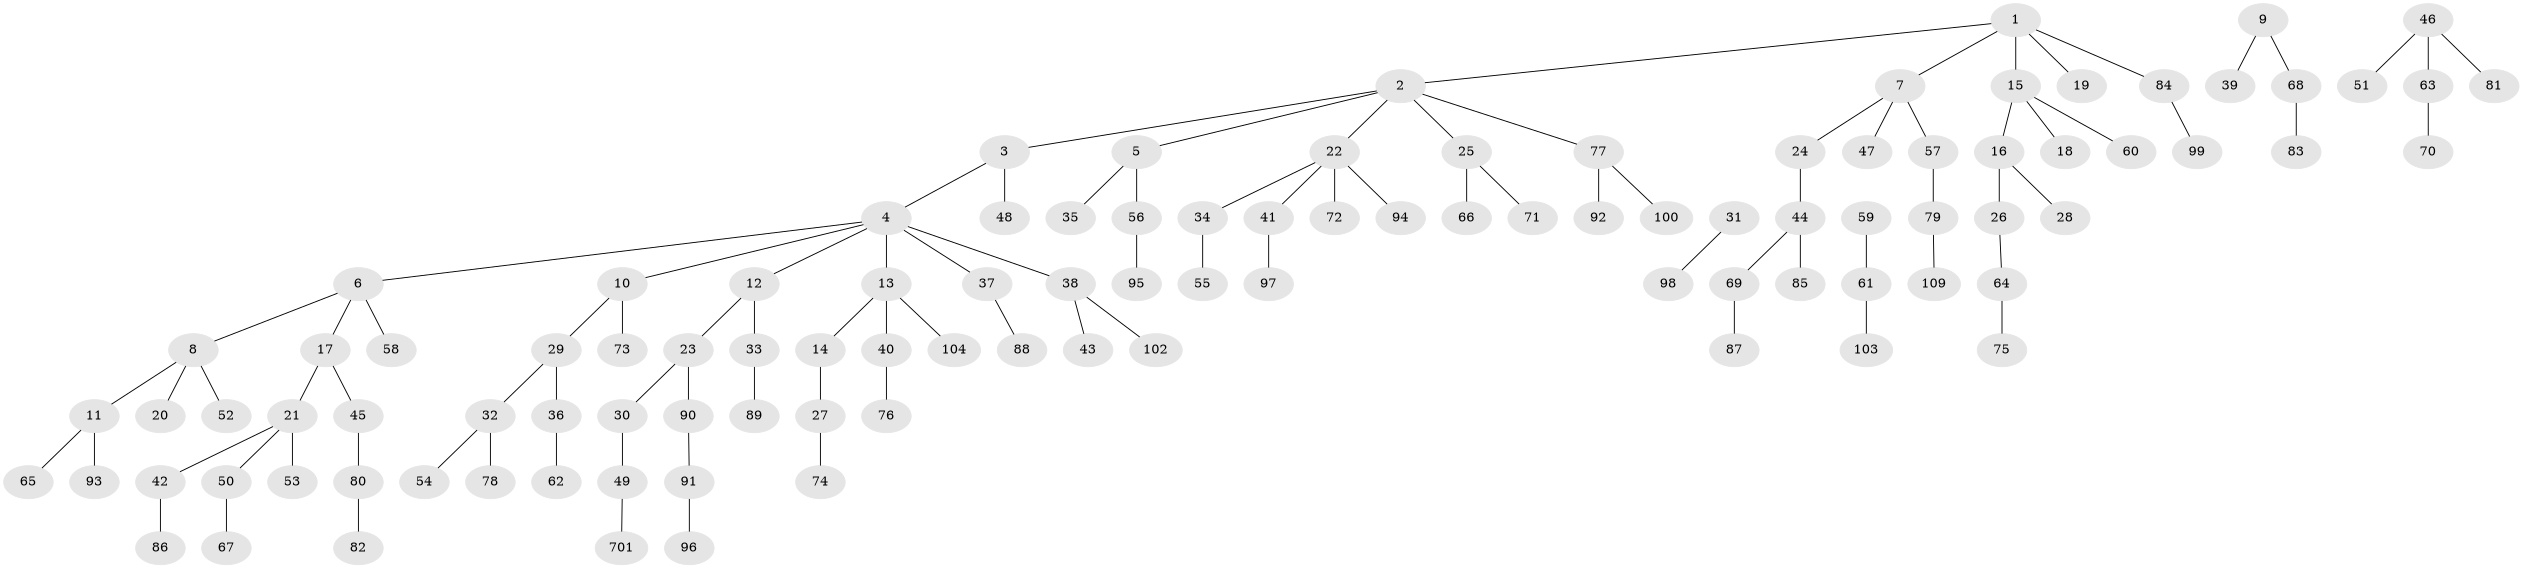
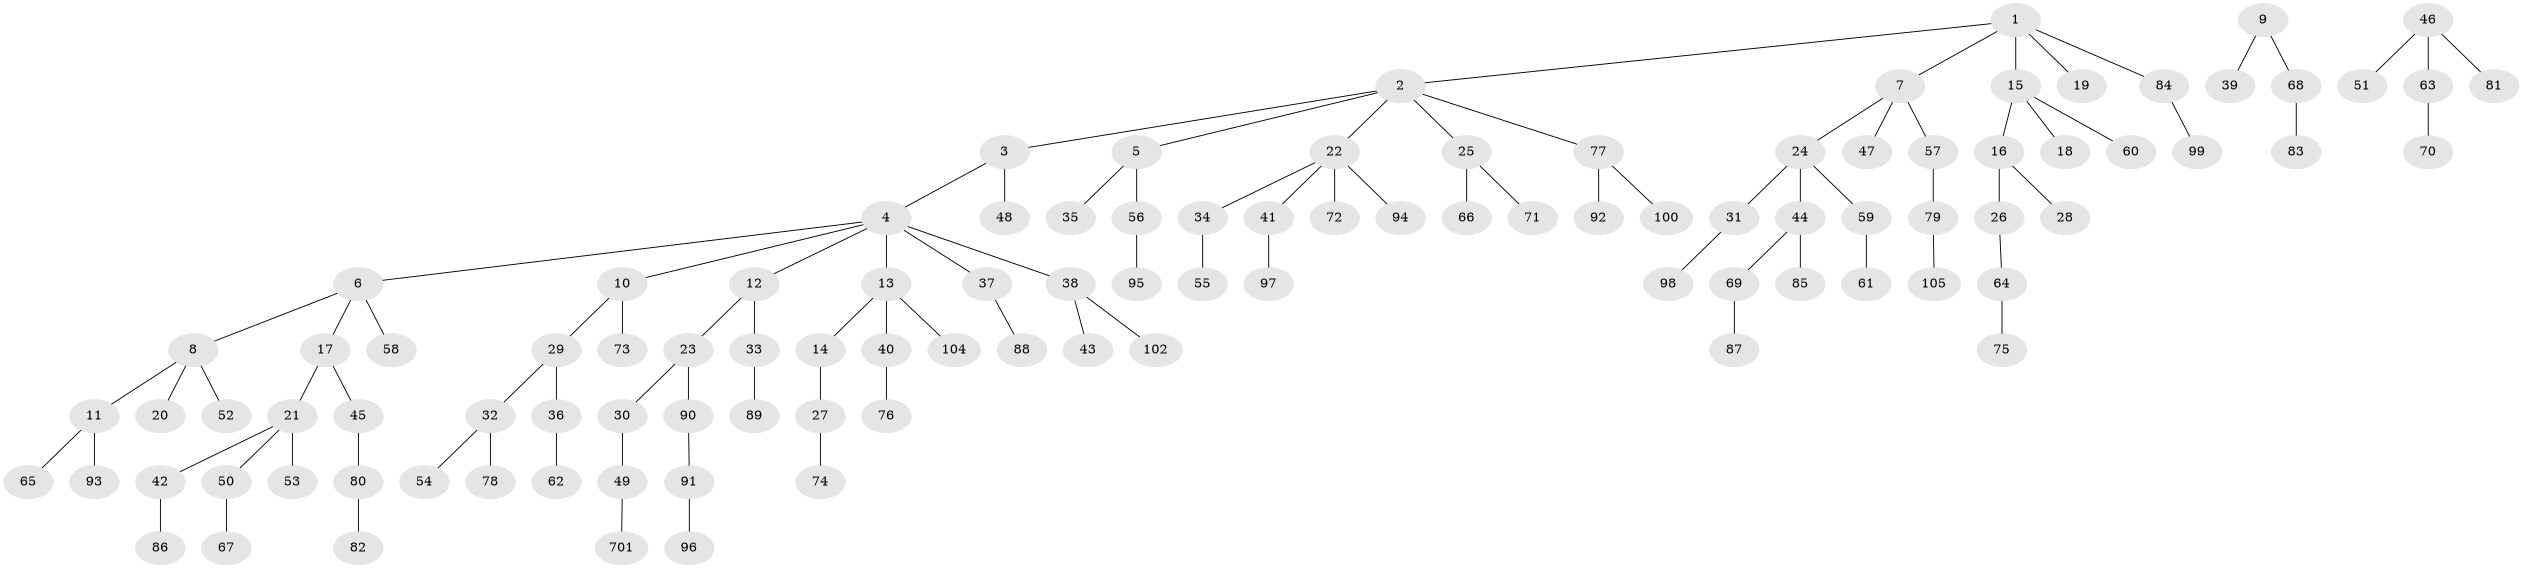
none -> (1767, 185)
none -> (1833, 185)
(1934, 284) -> (1934, 284)
(1866, 350) -> none
